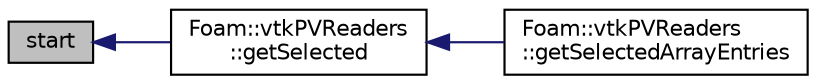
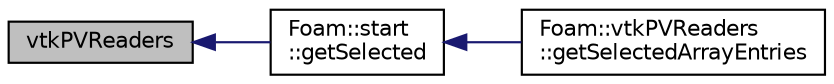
(51, 42) -> (101, 42)
(299, 42) -> (357, 42)
